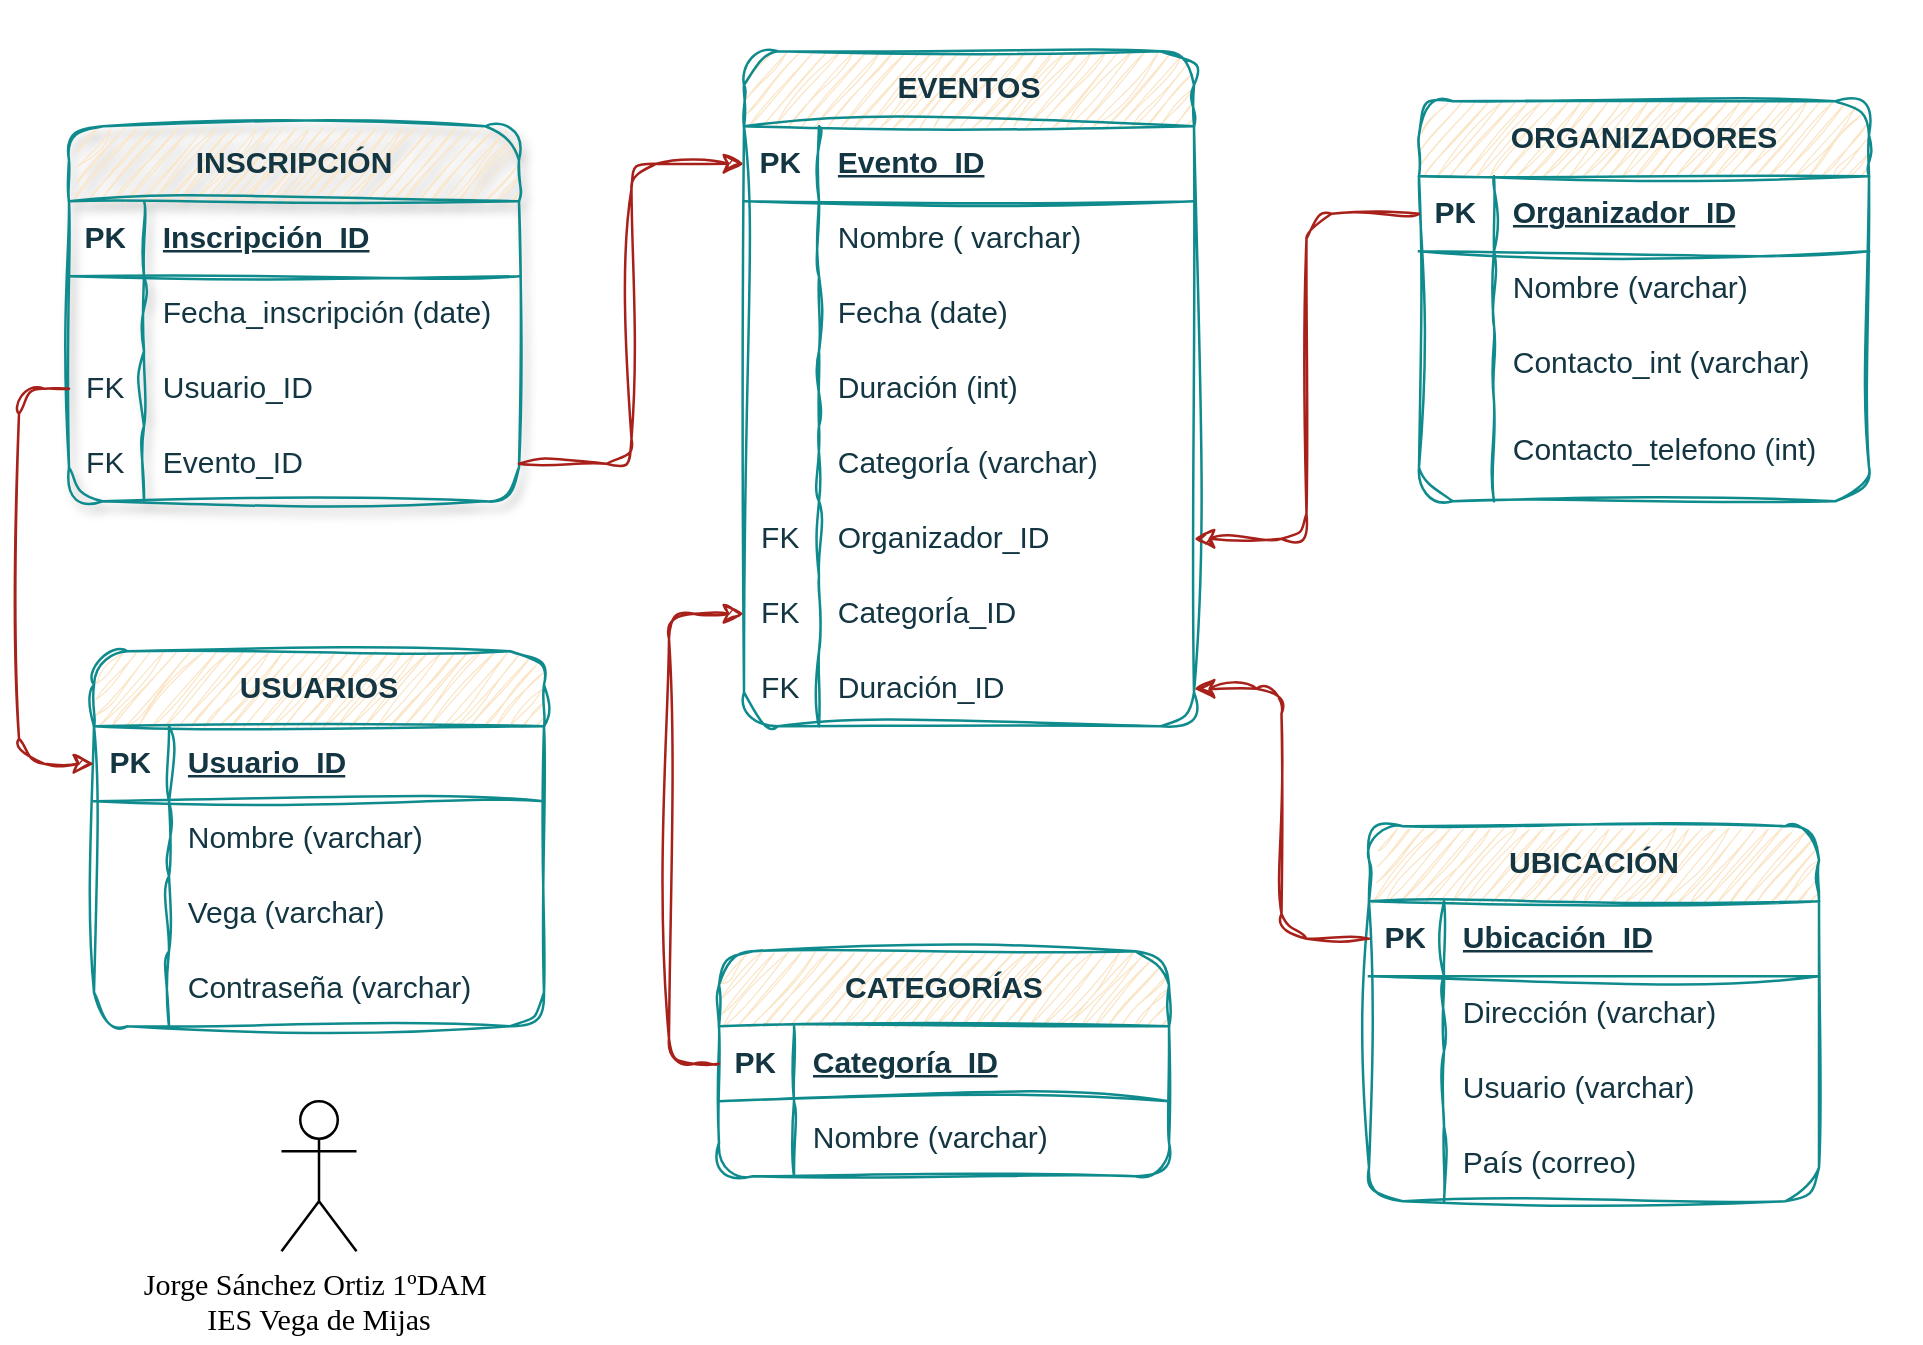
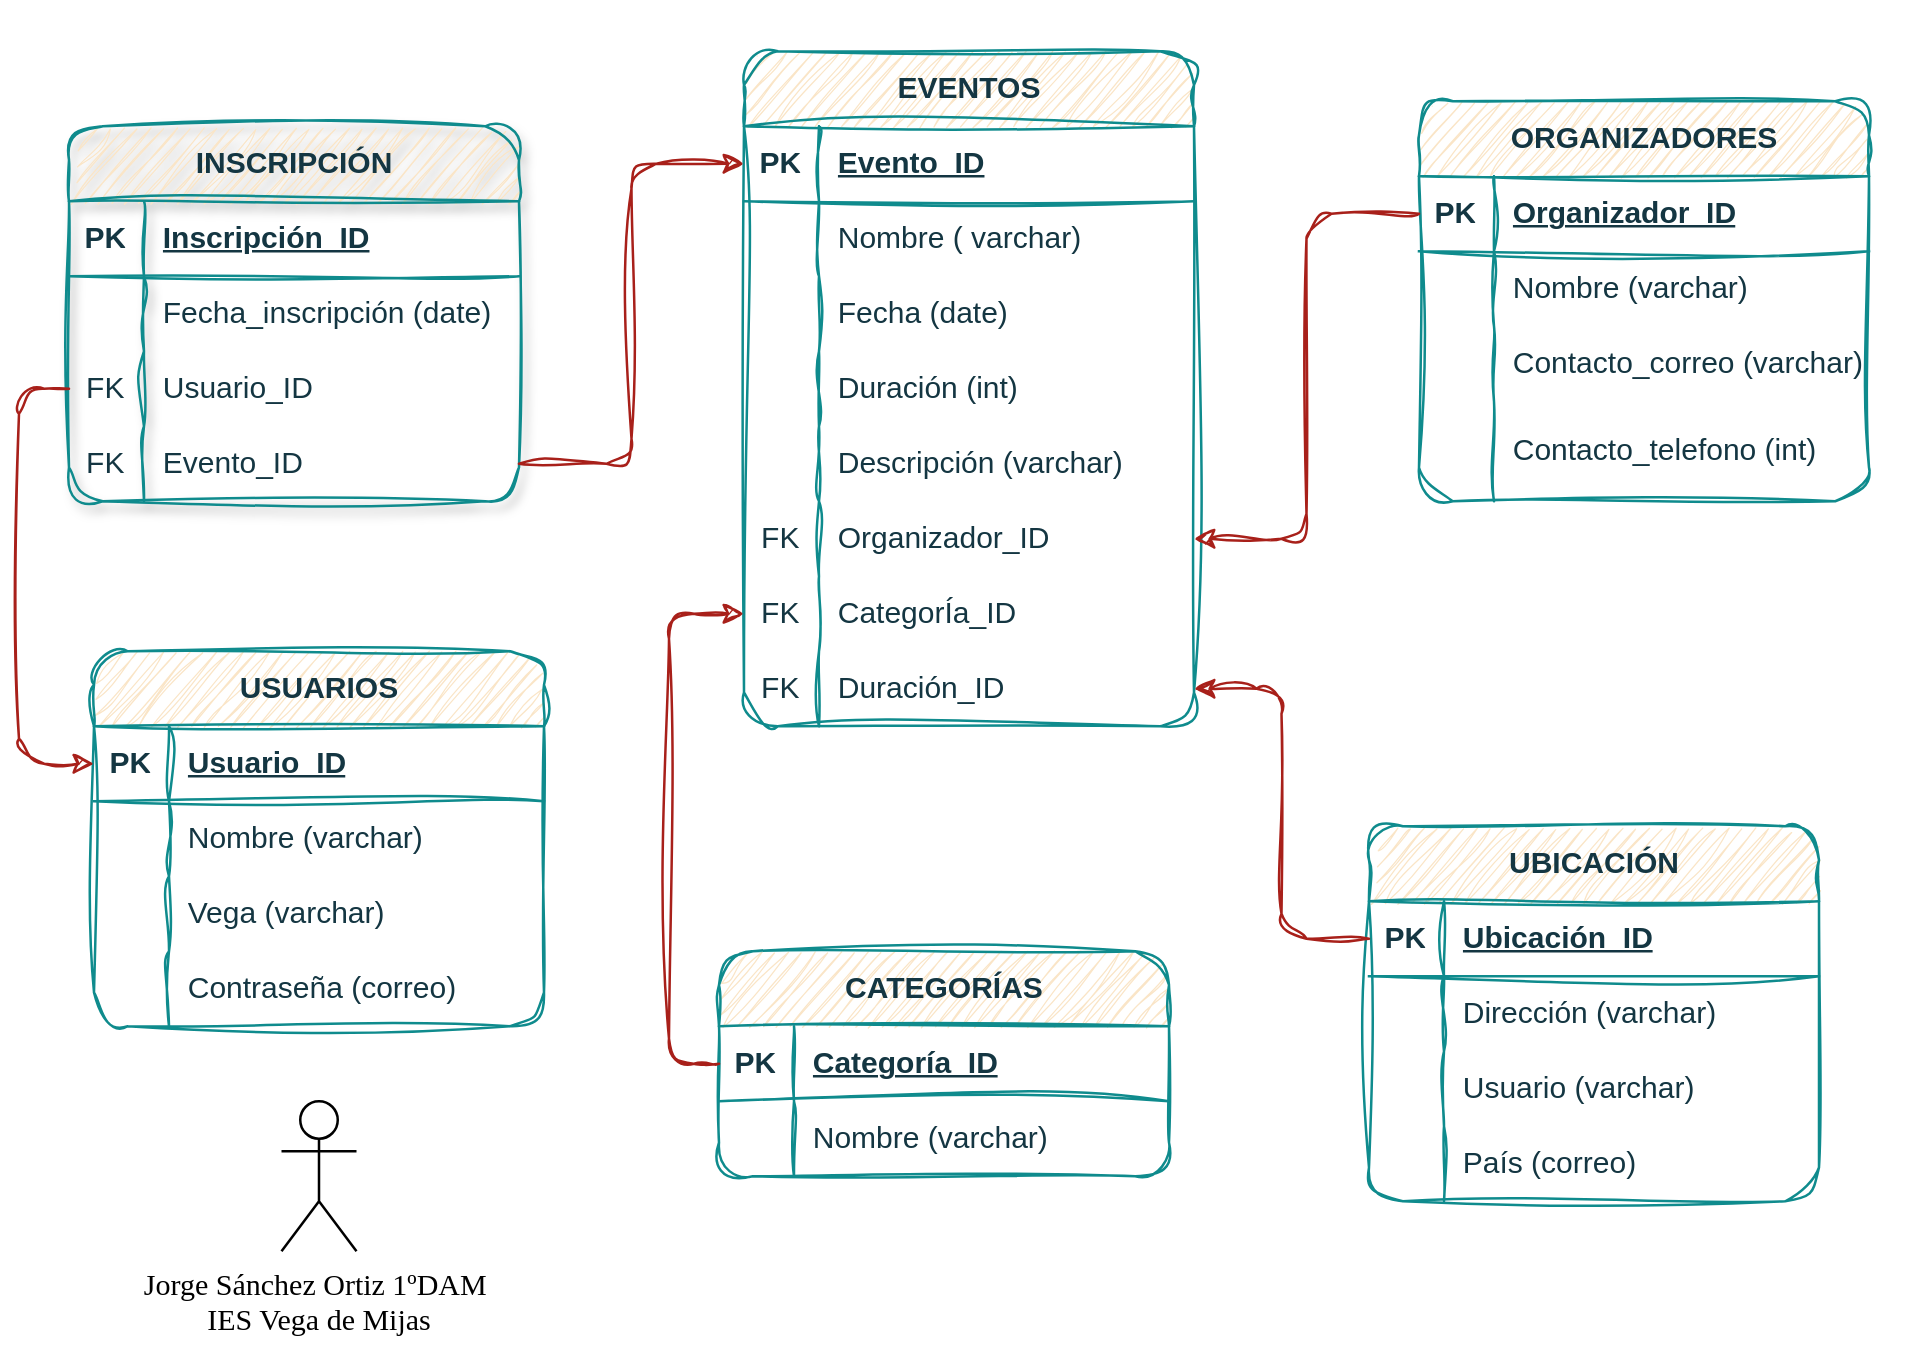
(1691, 364) -> (1691, 364)
(994, 464) -> (1003, 464)
(353, 989) -> (344, 989)
